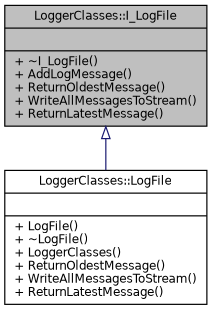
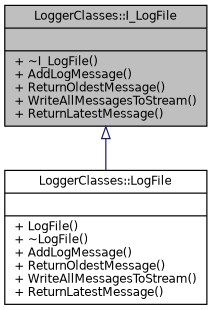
(68, 253) -> (74, 253)
